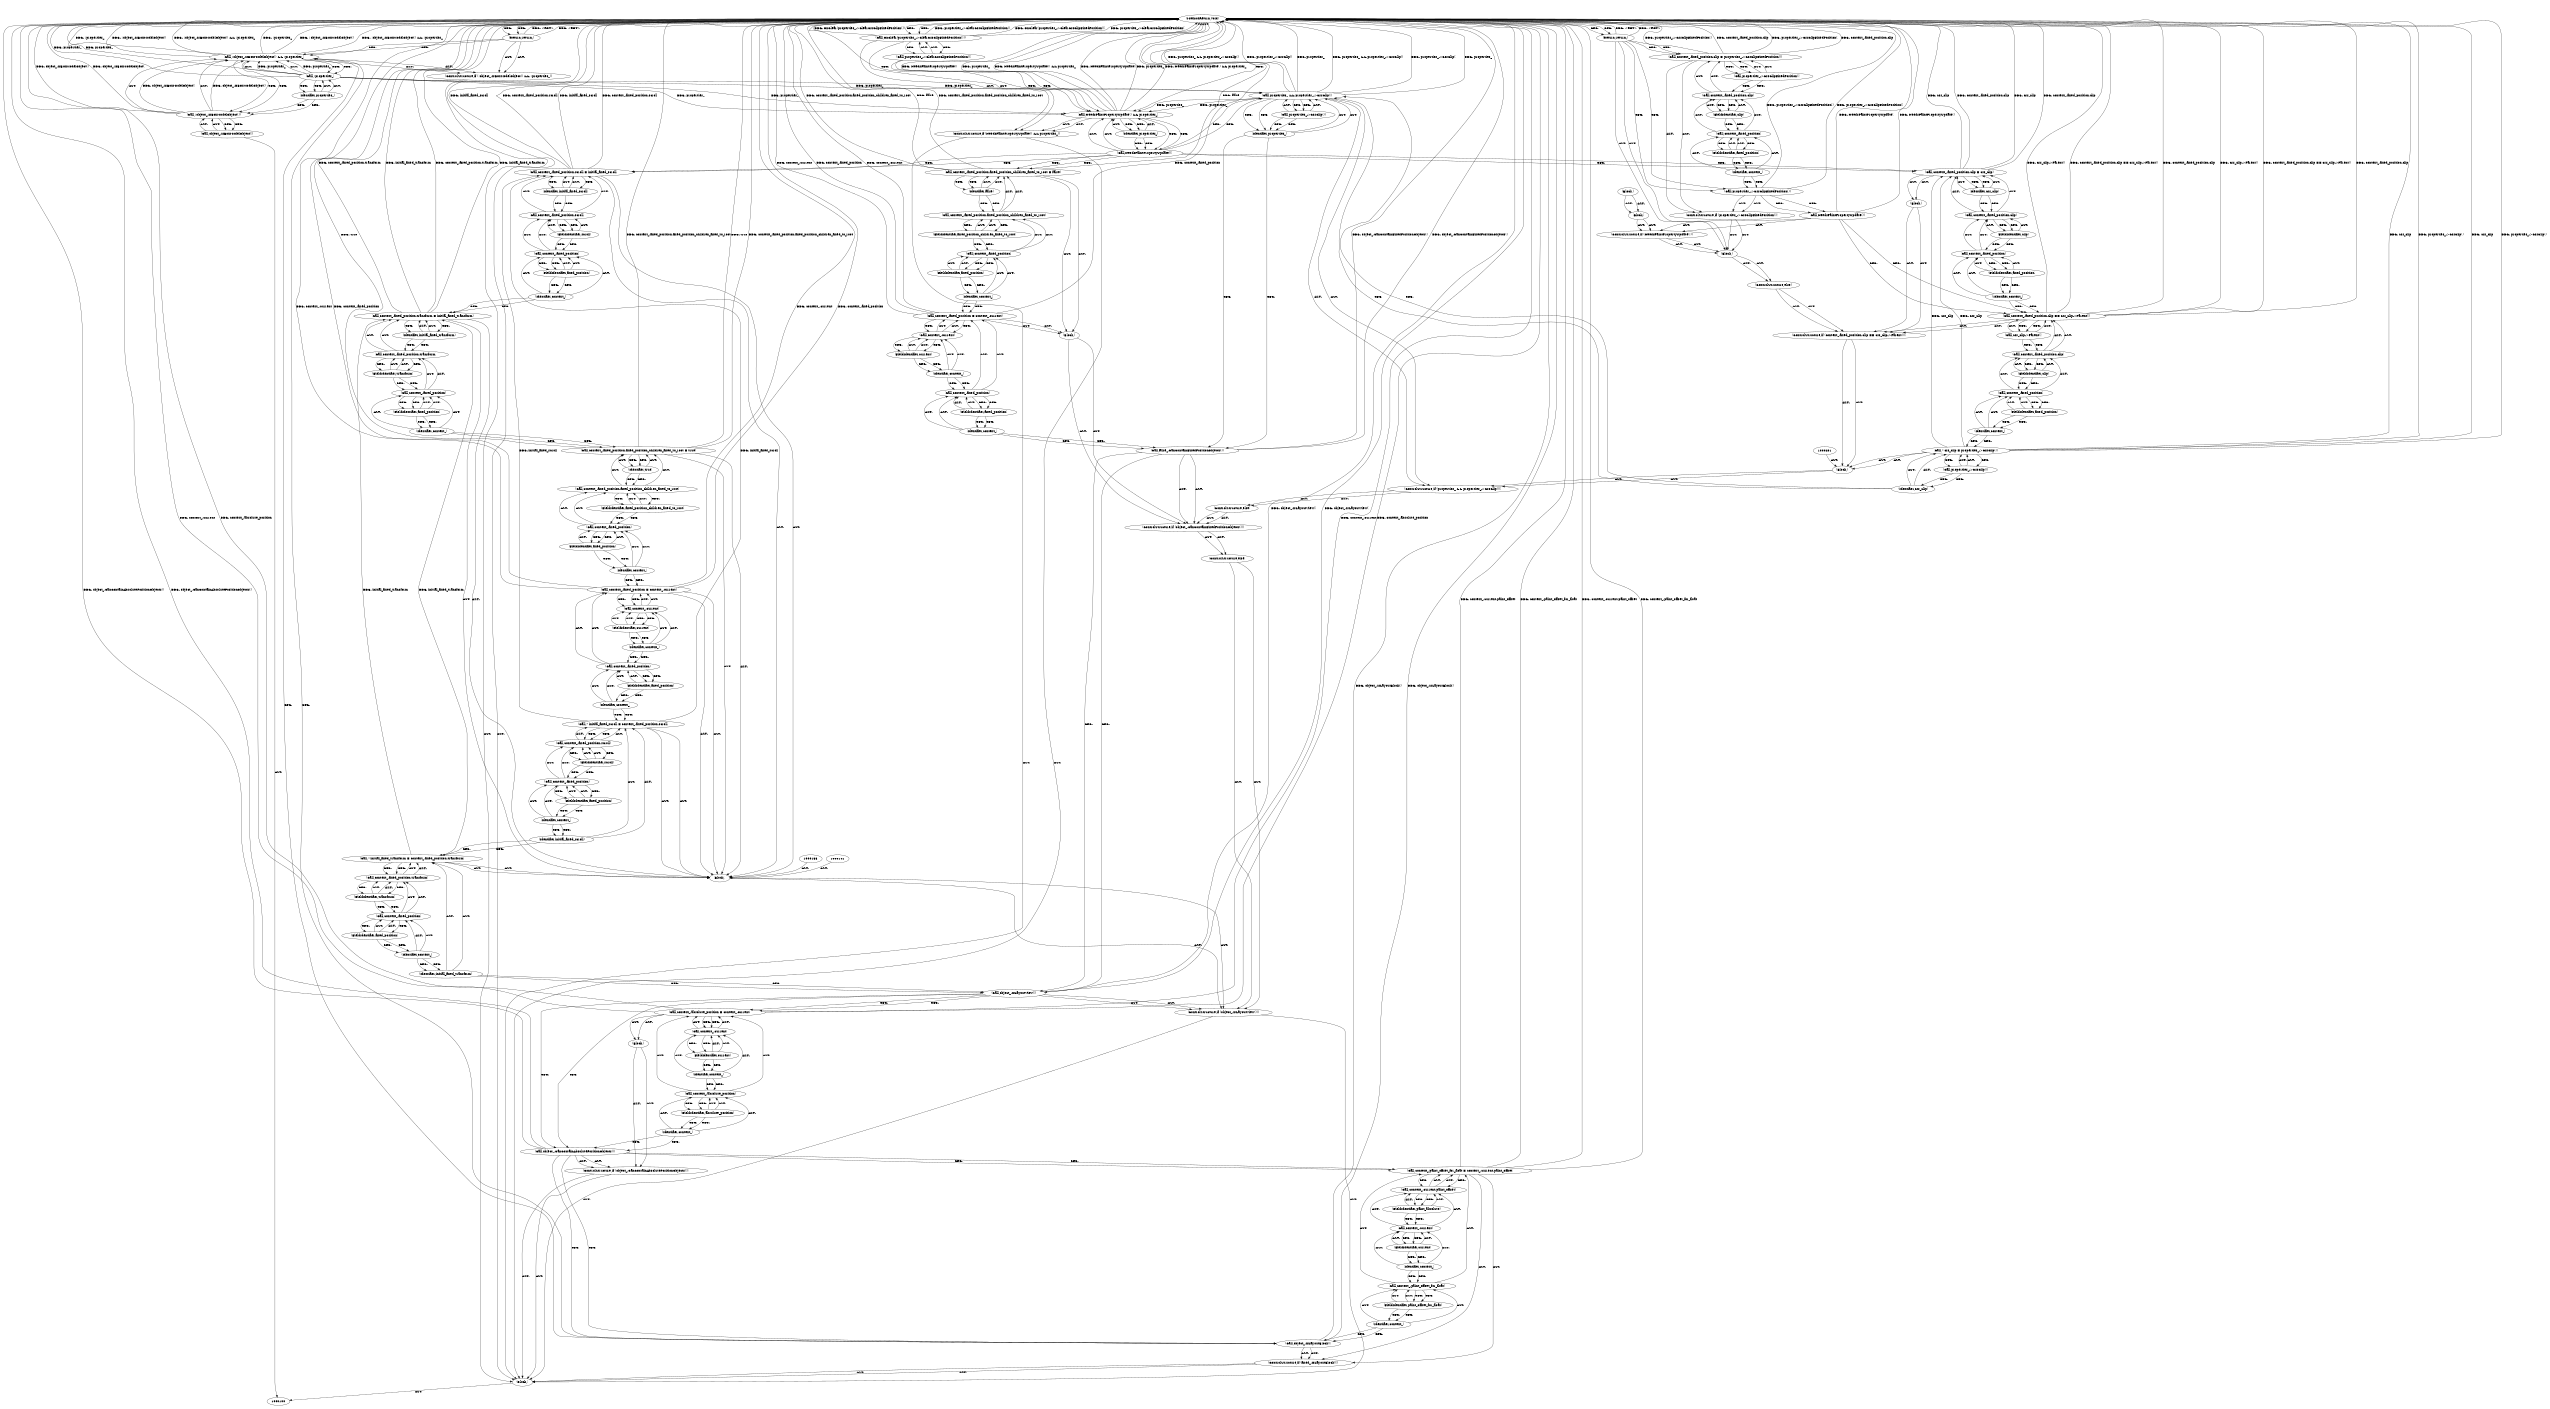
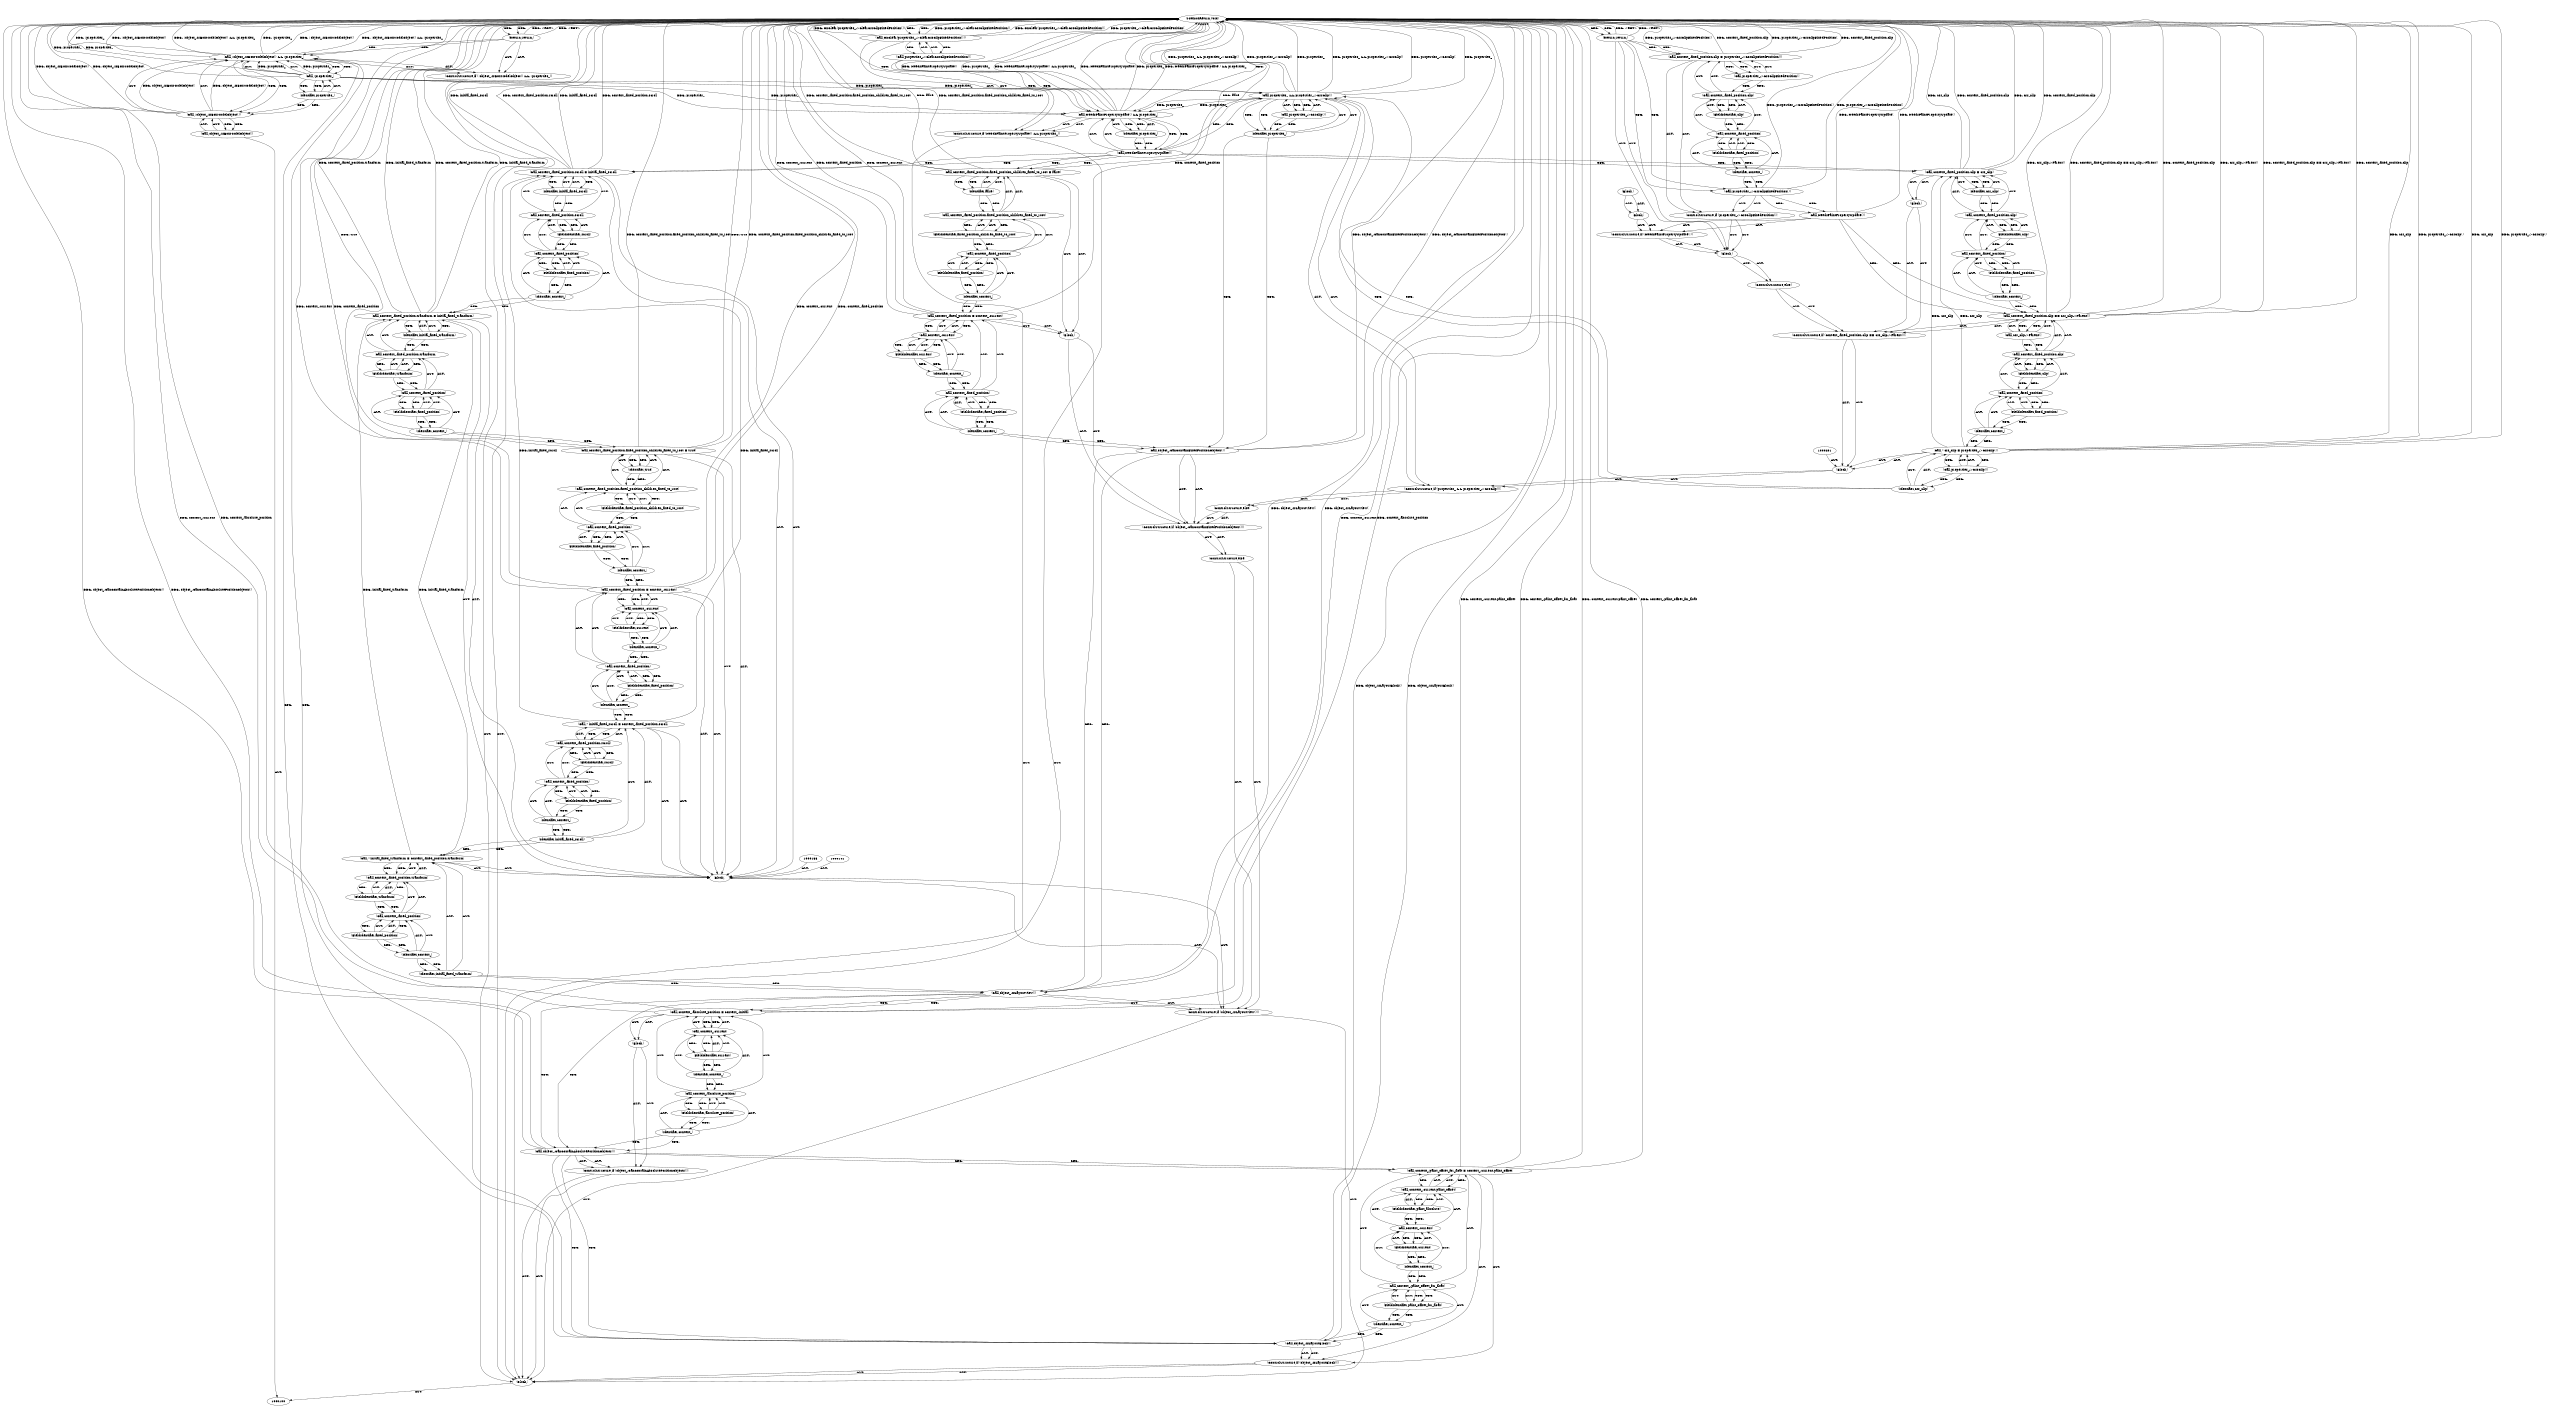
(1187, 451) -> (1187, 451)
(710, 1012) -> (710, 1012)
(1303, 1363) -> (1303, 1363)
